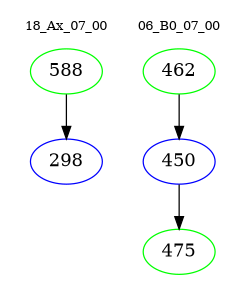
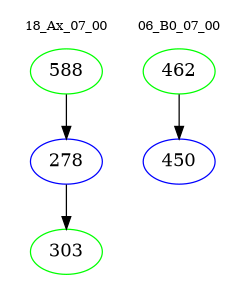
(66, 162) -> (66, 162)
none -> (66, 252)
(179, 252) -> none
